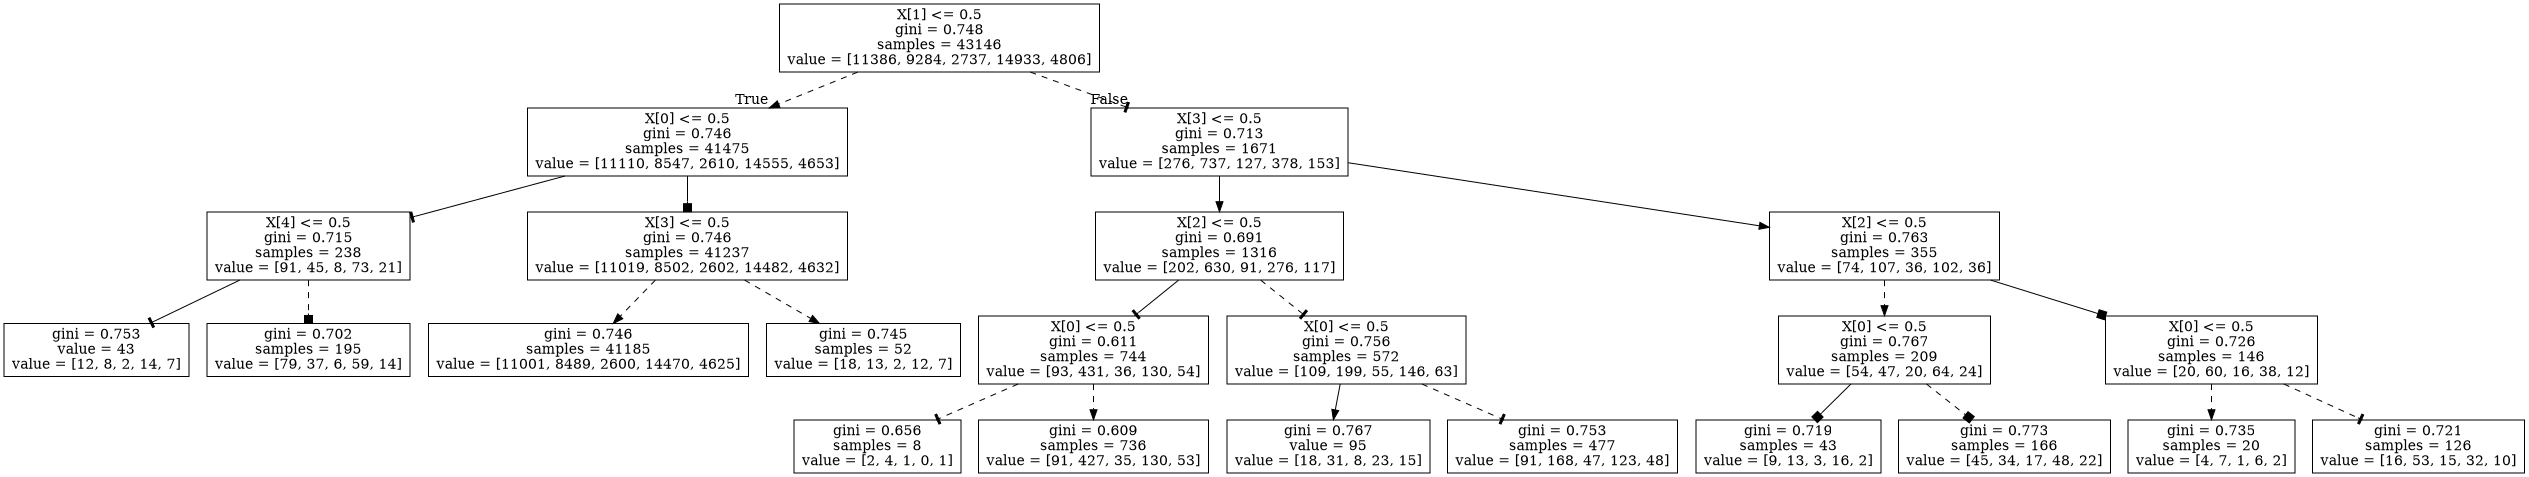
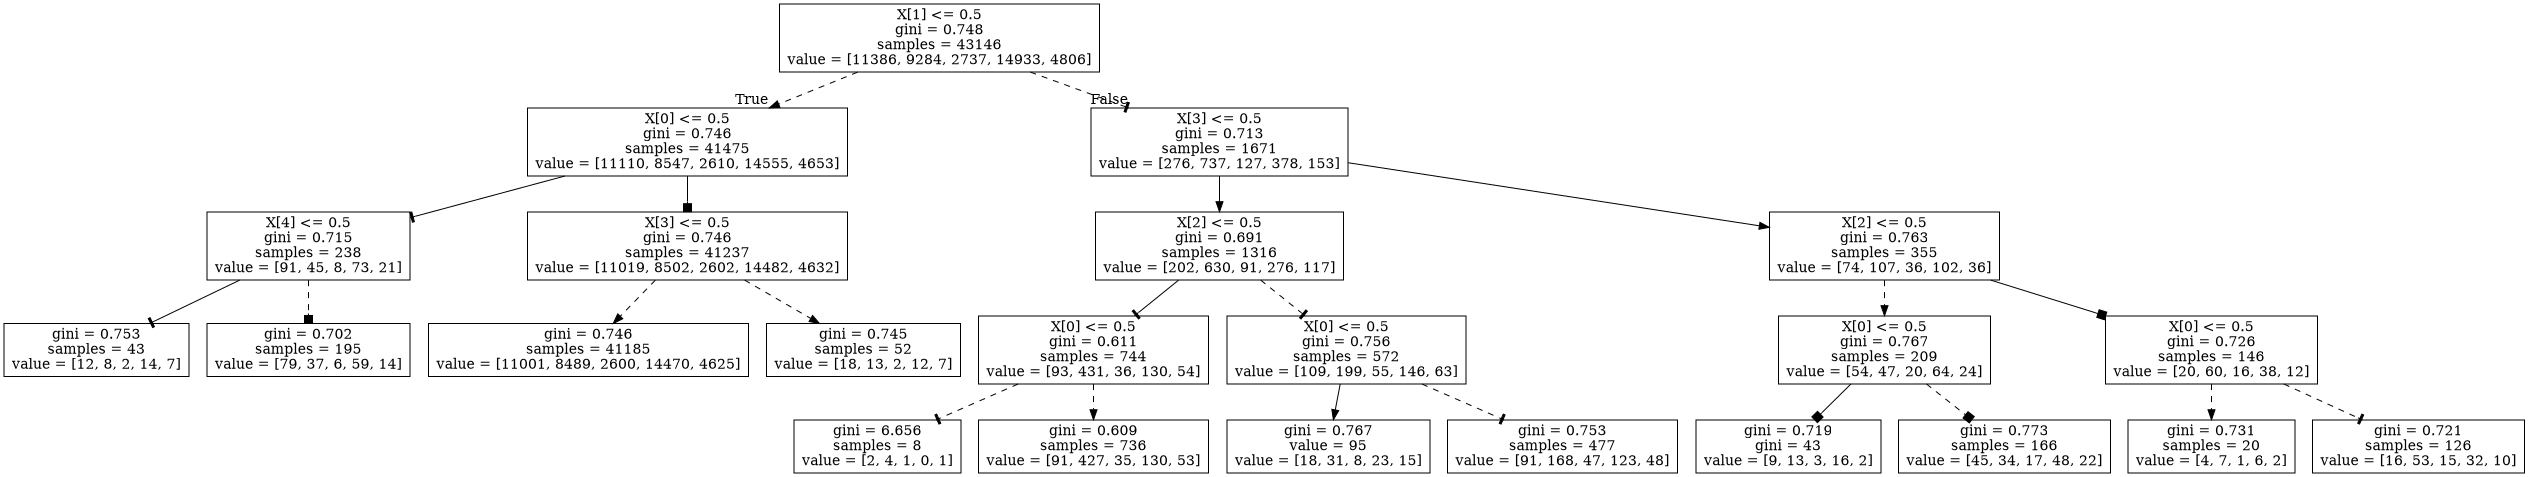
(96, 350) -> (96, 350)
(878, 446) -> (878, 446)
(1788, 446) -> (1788, 446)
(2212, 446) -> (2212, 446)
